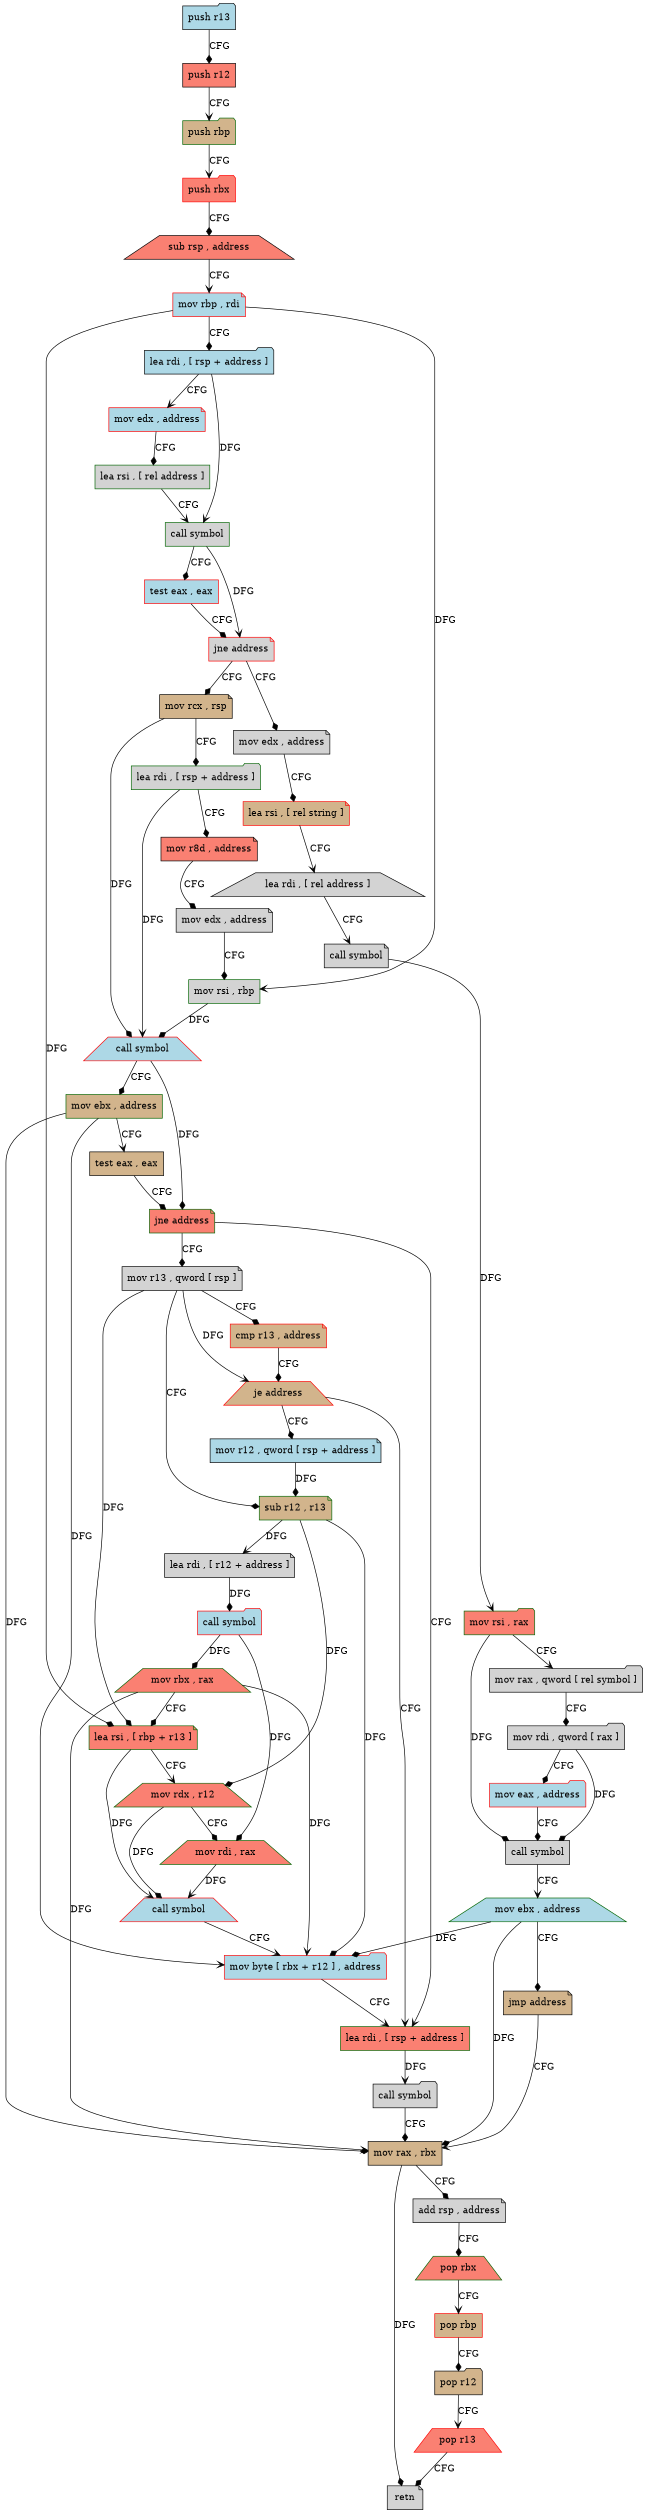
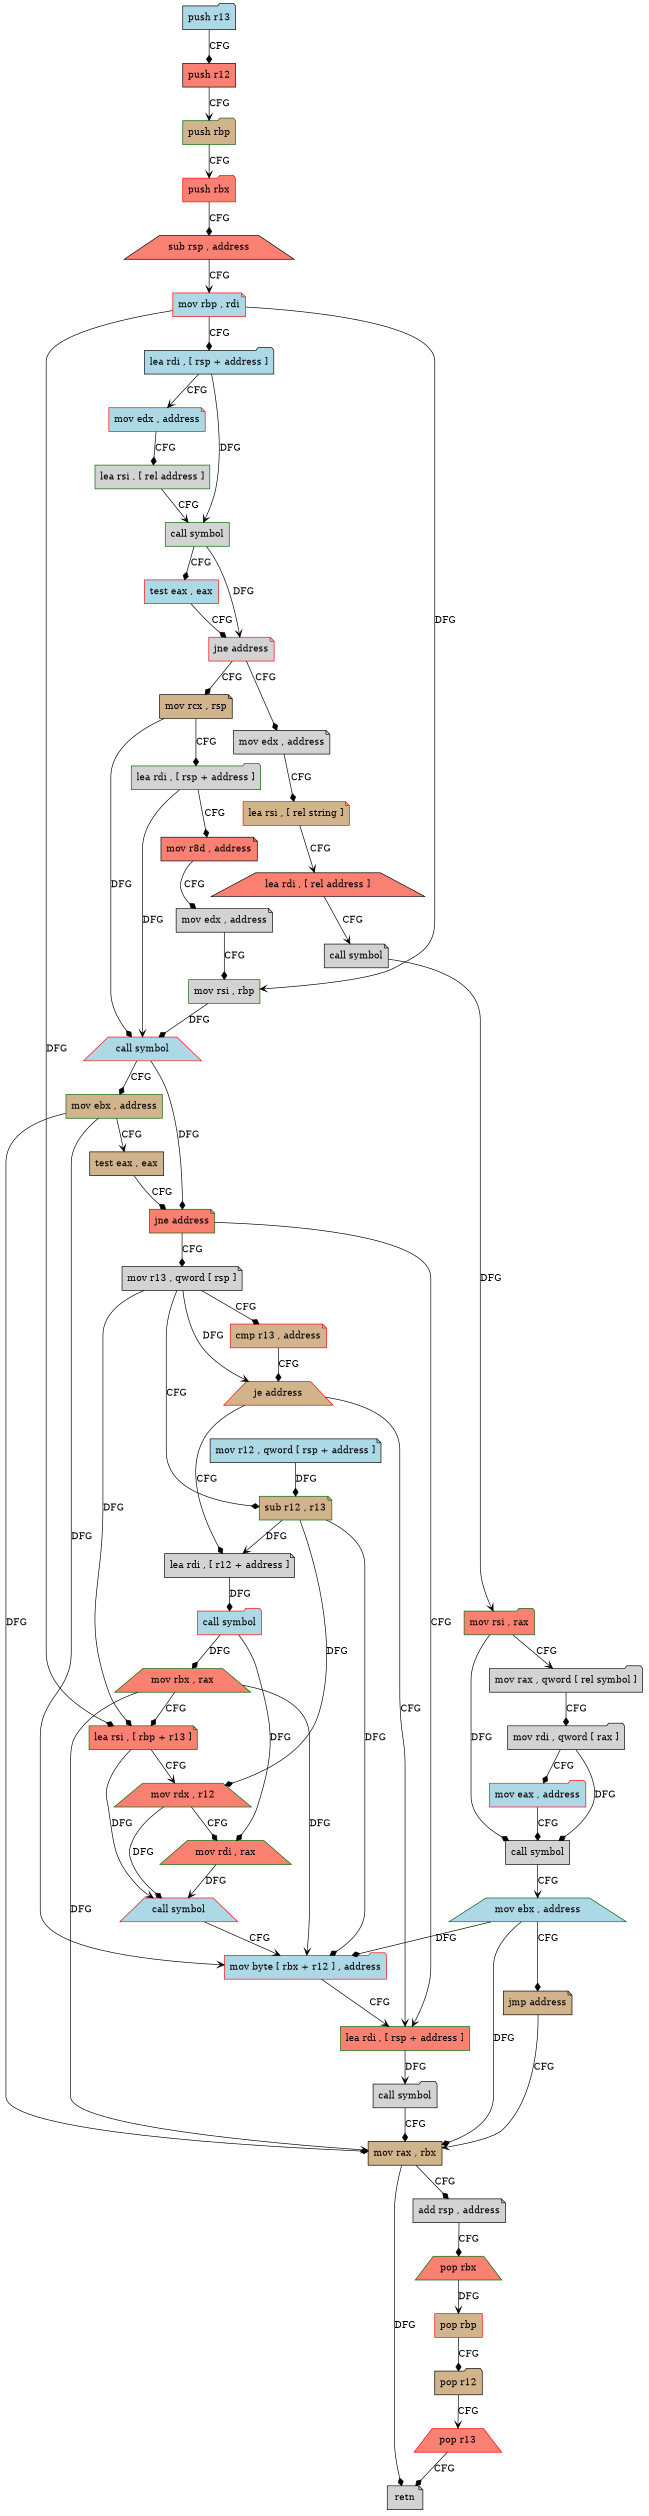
(318, 885) -> (318, 885)
(286, 1418) -> (196, 1467)
(469, 2297) -> (469, 2297)
